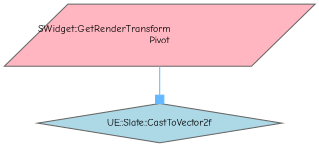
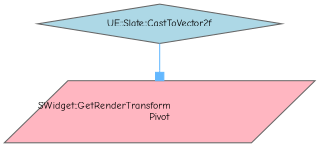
(160, 80) -> (160, 57)
